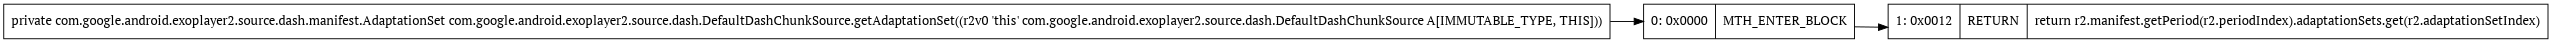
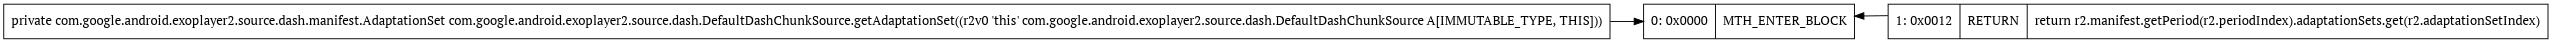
(1866, 27) -> (1876, 16)
